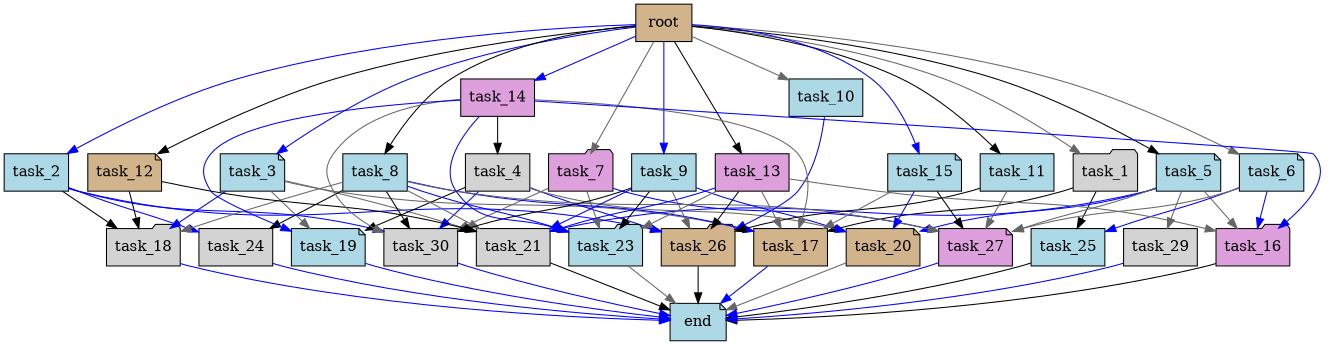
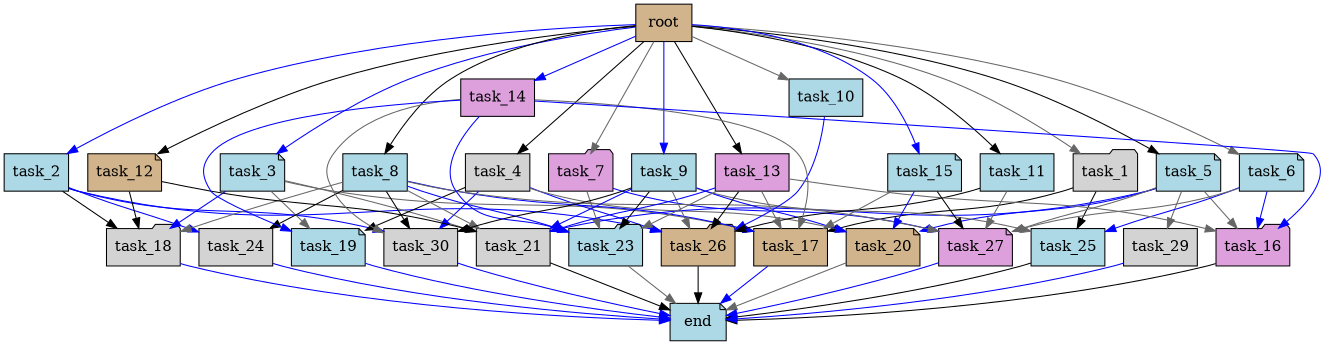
(498, 130) -> (585, 94)
(508, 207) -> none
none -> (858, 211)
